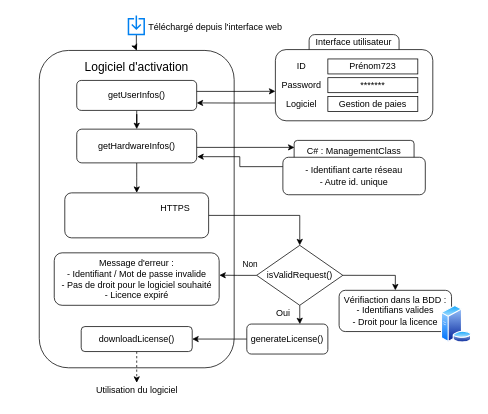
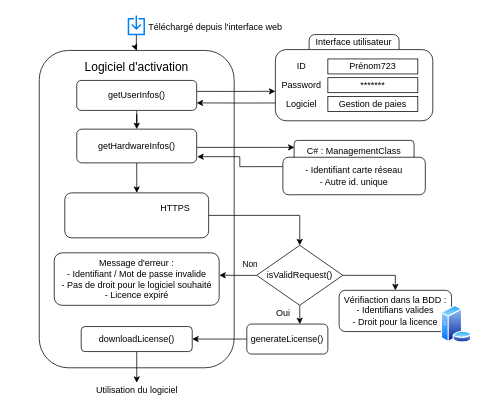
(137, 364) -> (137, 364)
